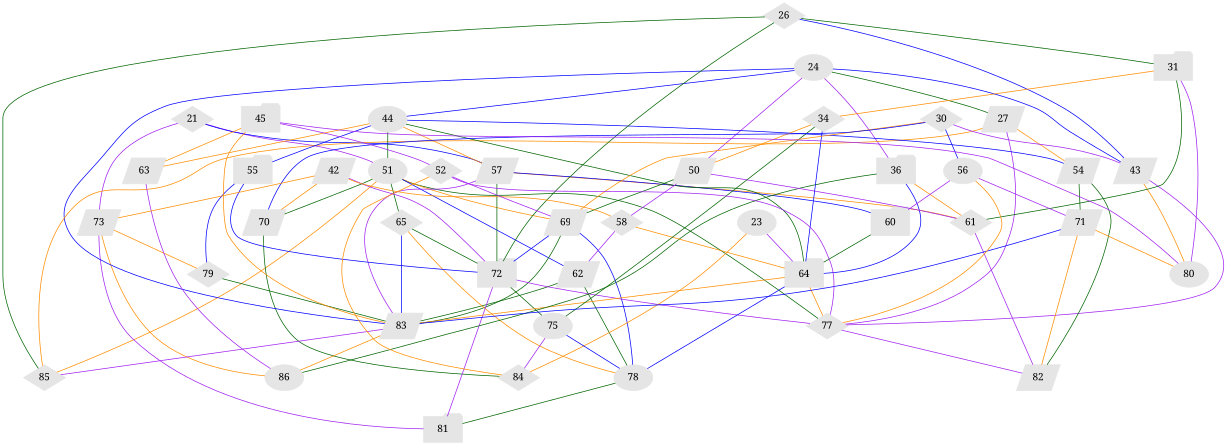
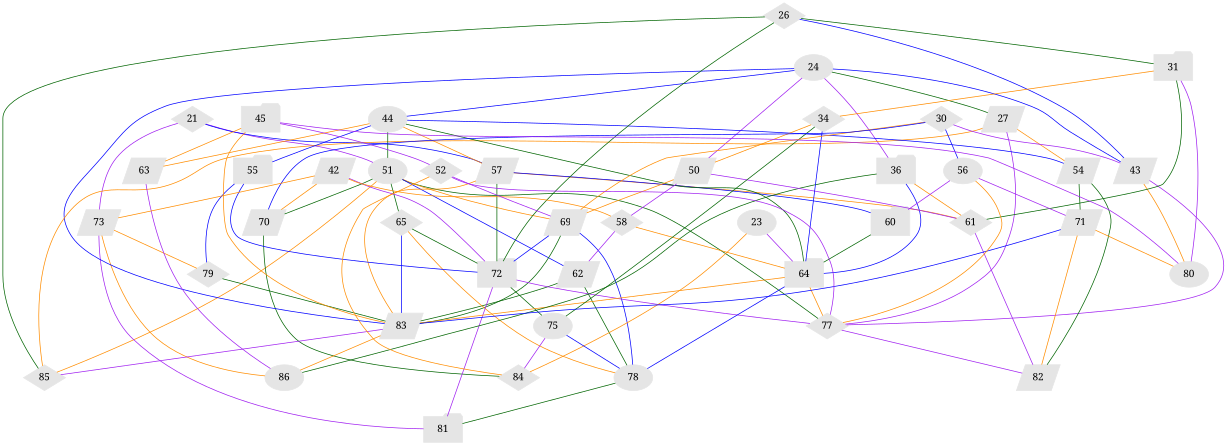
(630, 196) -> (630, 196)
(374, 210) -> (374, 210)
